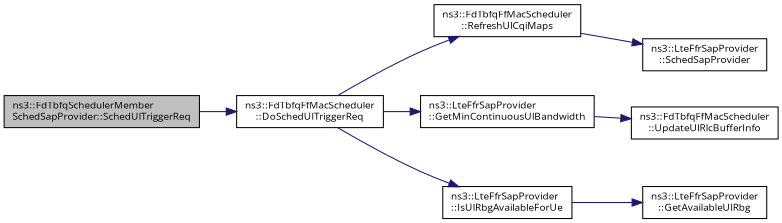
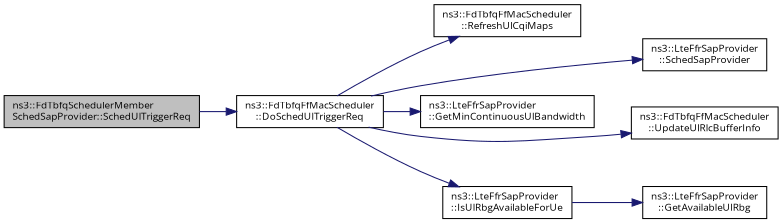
(607, 38) -> (501, 74)
(607, 117) -> (494, 141)
